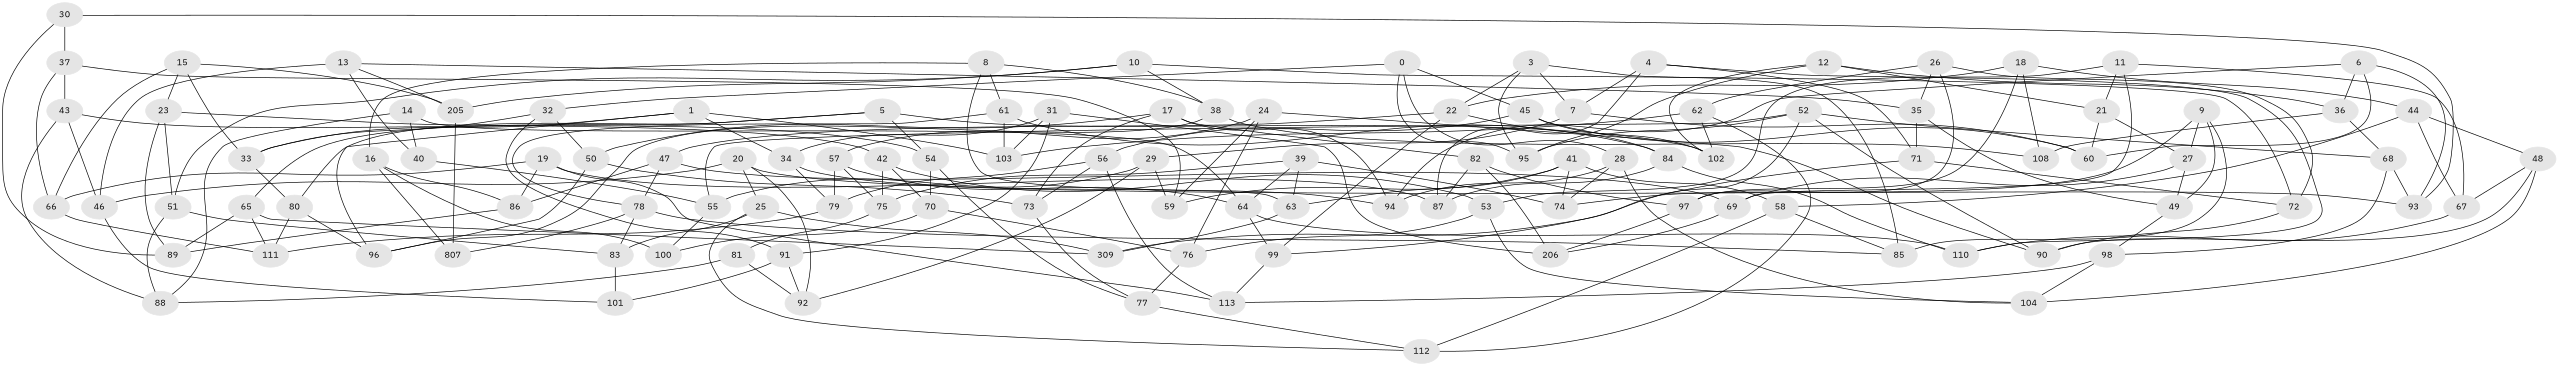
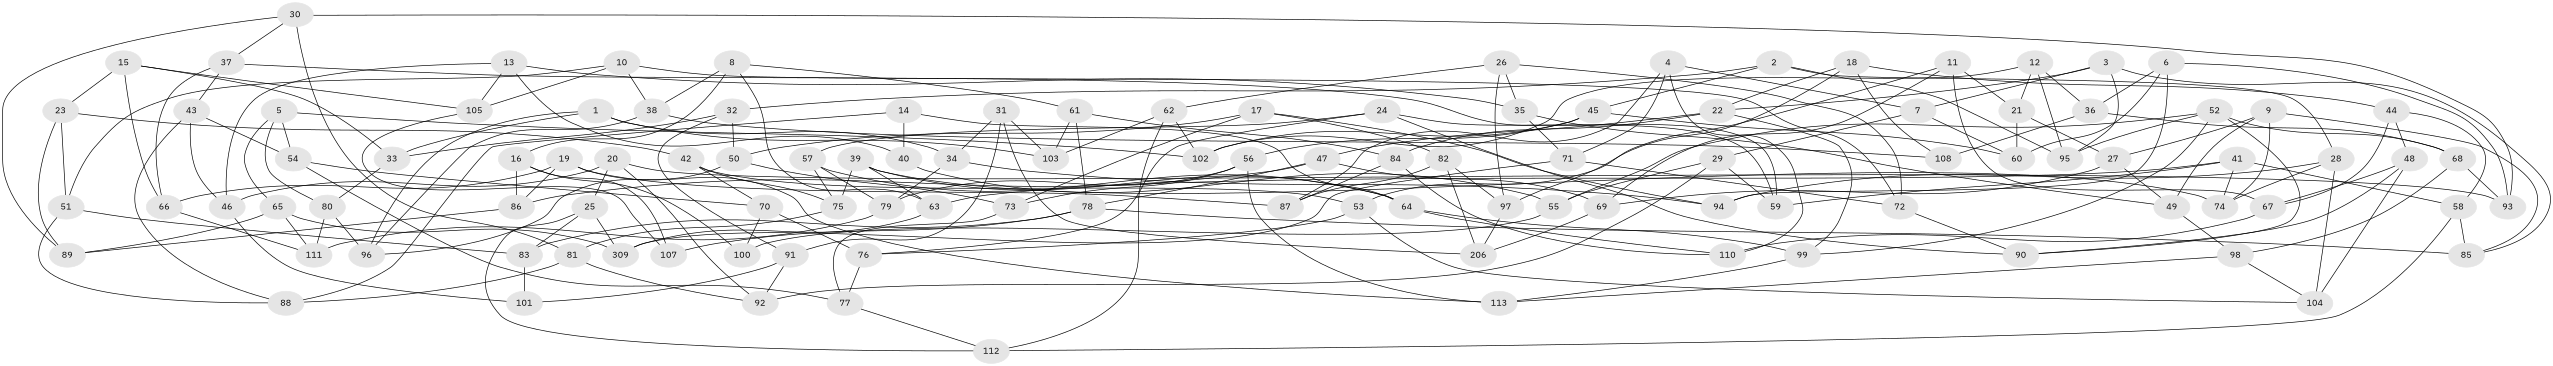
(1402, 63) -> (1774, 63)
(456, 111) -> (474, 111)
none -> (389, 195)
(453, 255) -> (669, 255)
